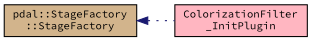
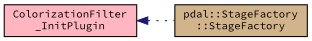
(161, 21) -> (161, 21)
